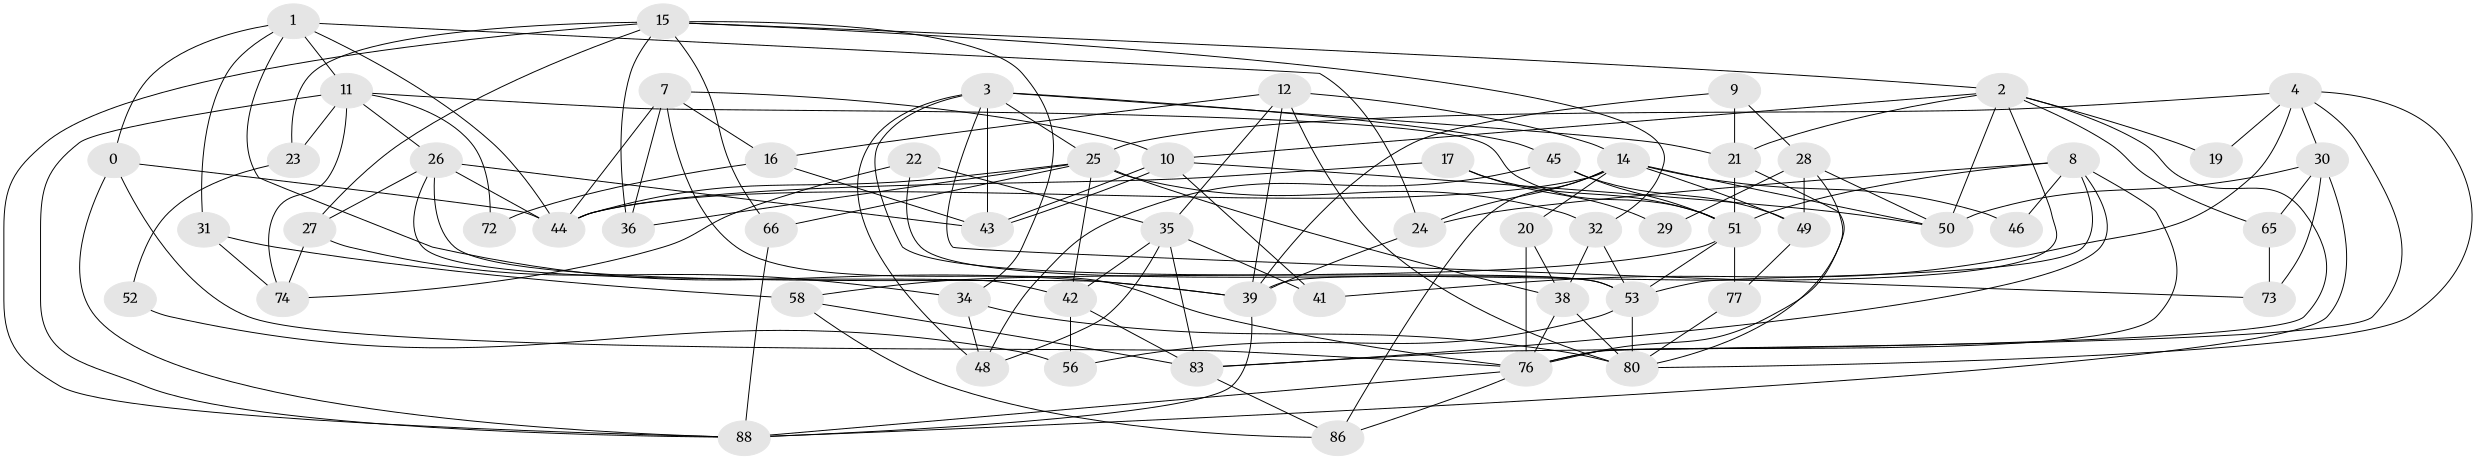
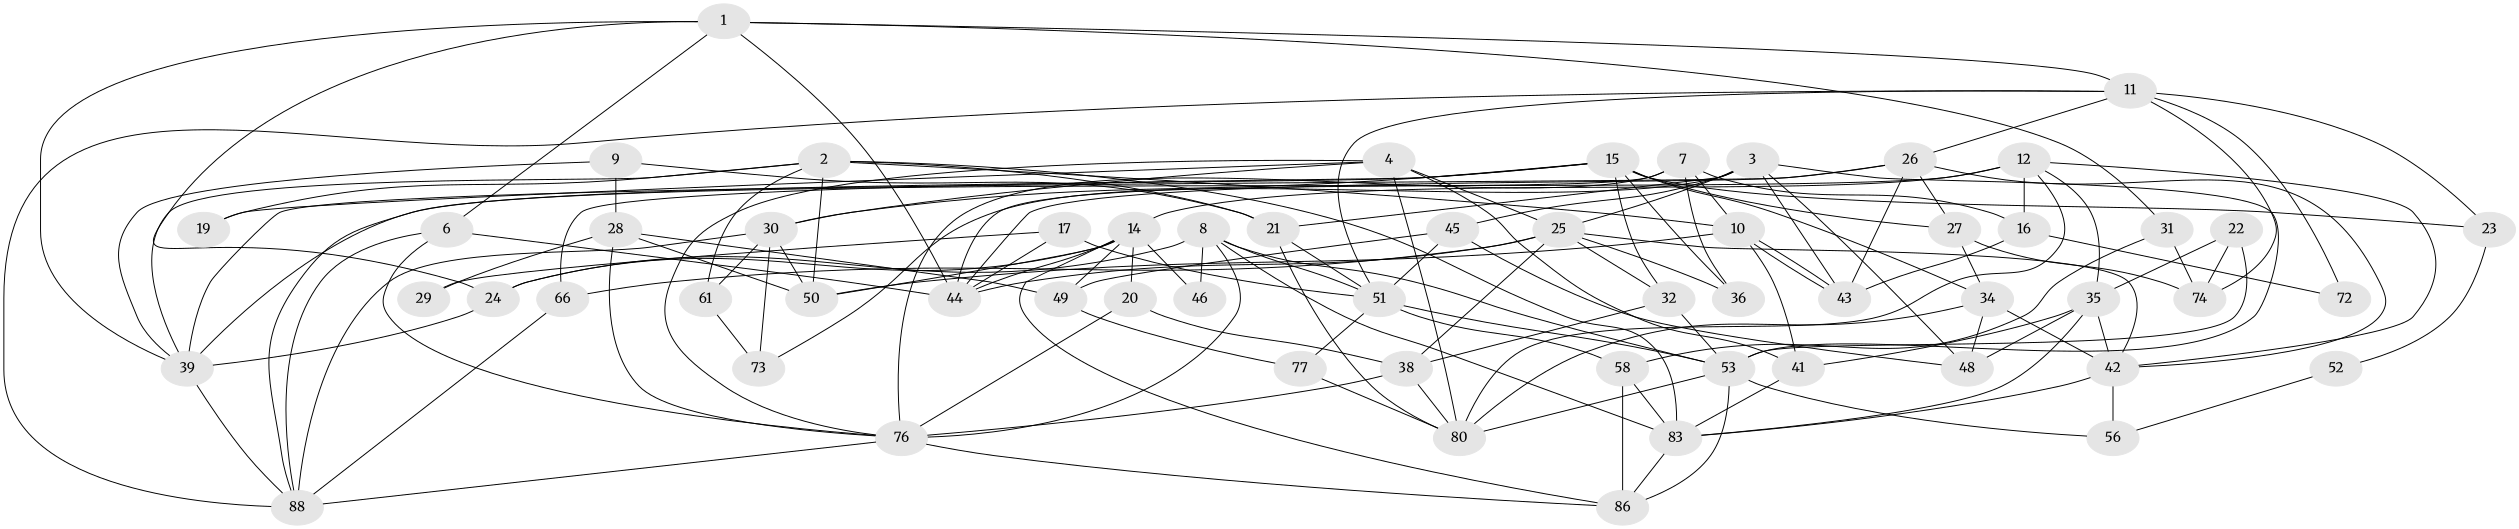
(1333, 51) -> (1191, 188)
(114, 160) -> (447, 230)
none -> (2409, 210)
(2269, 230) -> (706, 299)
none -> (2050, 334)
none -> (1737, 403)
none -> (1709, 458)
